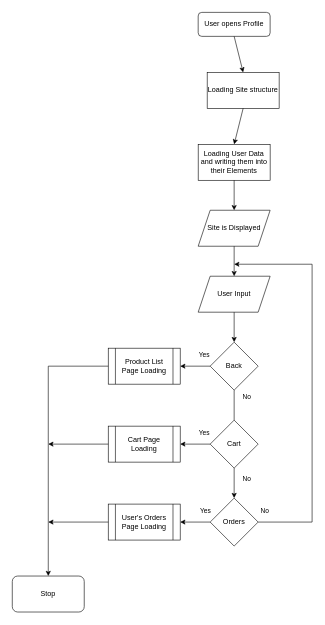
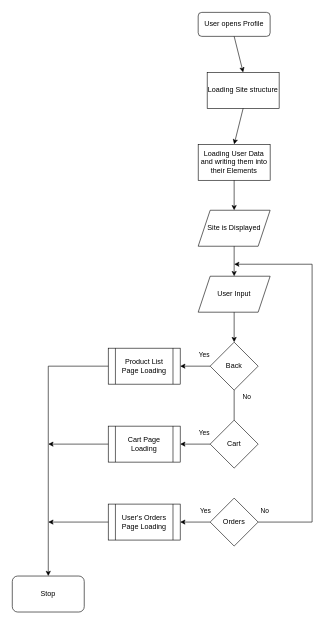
(234, 492) -> none
